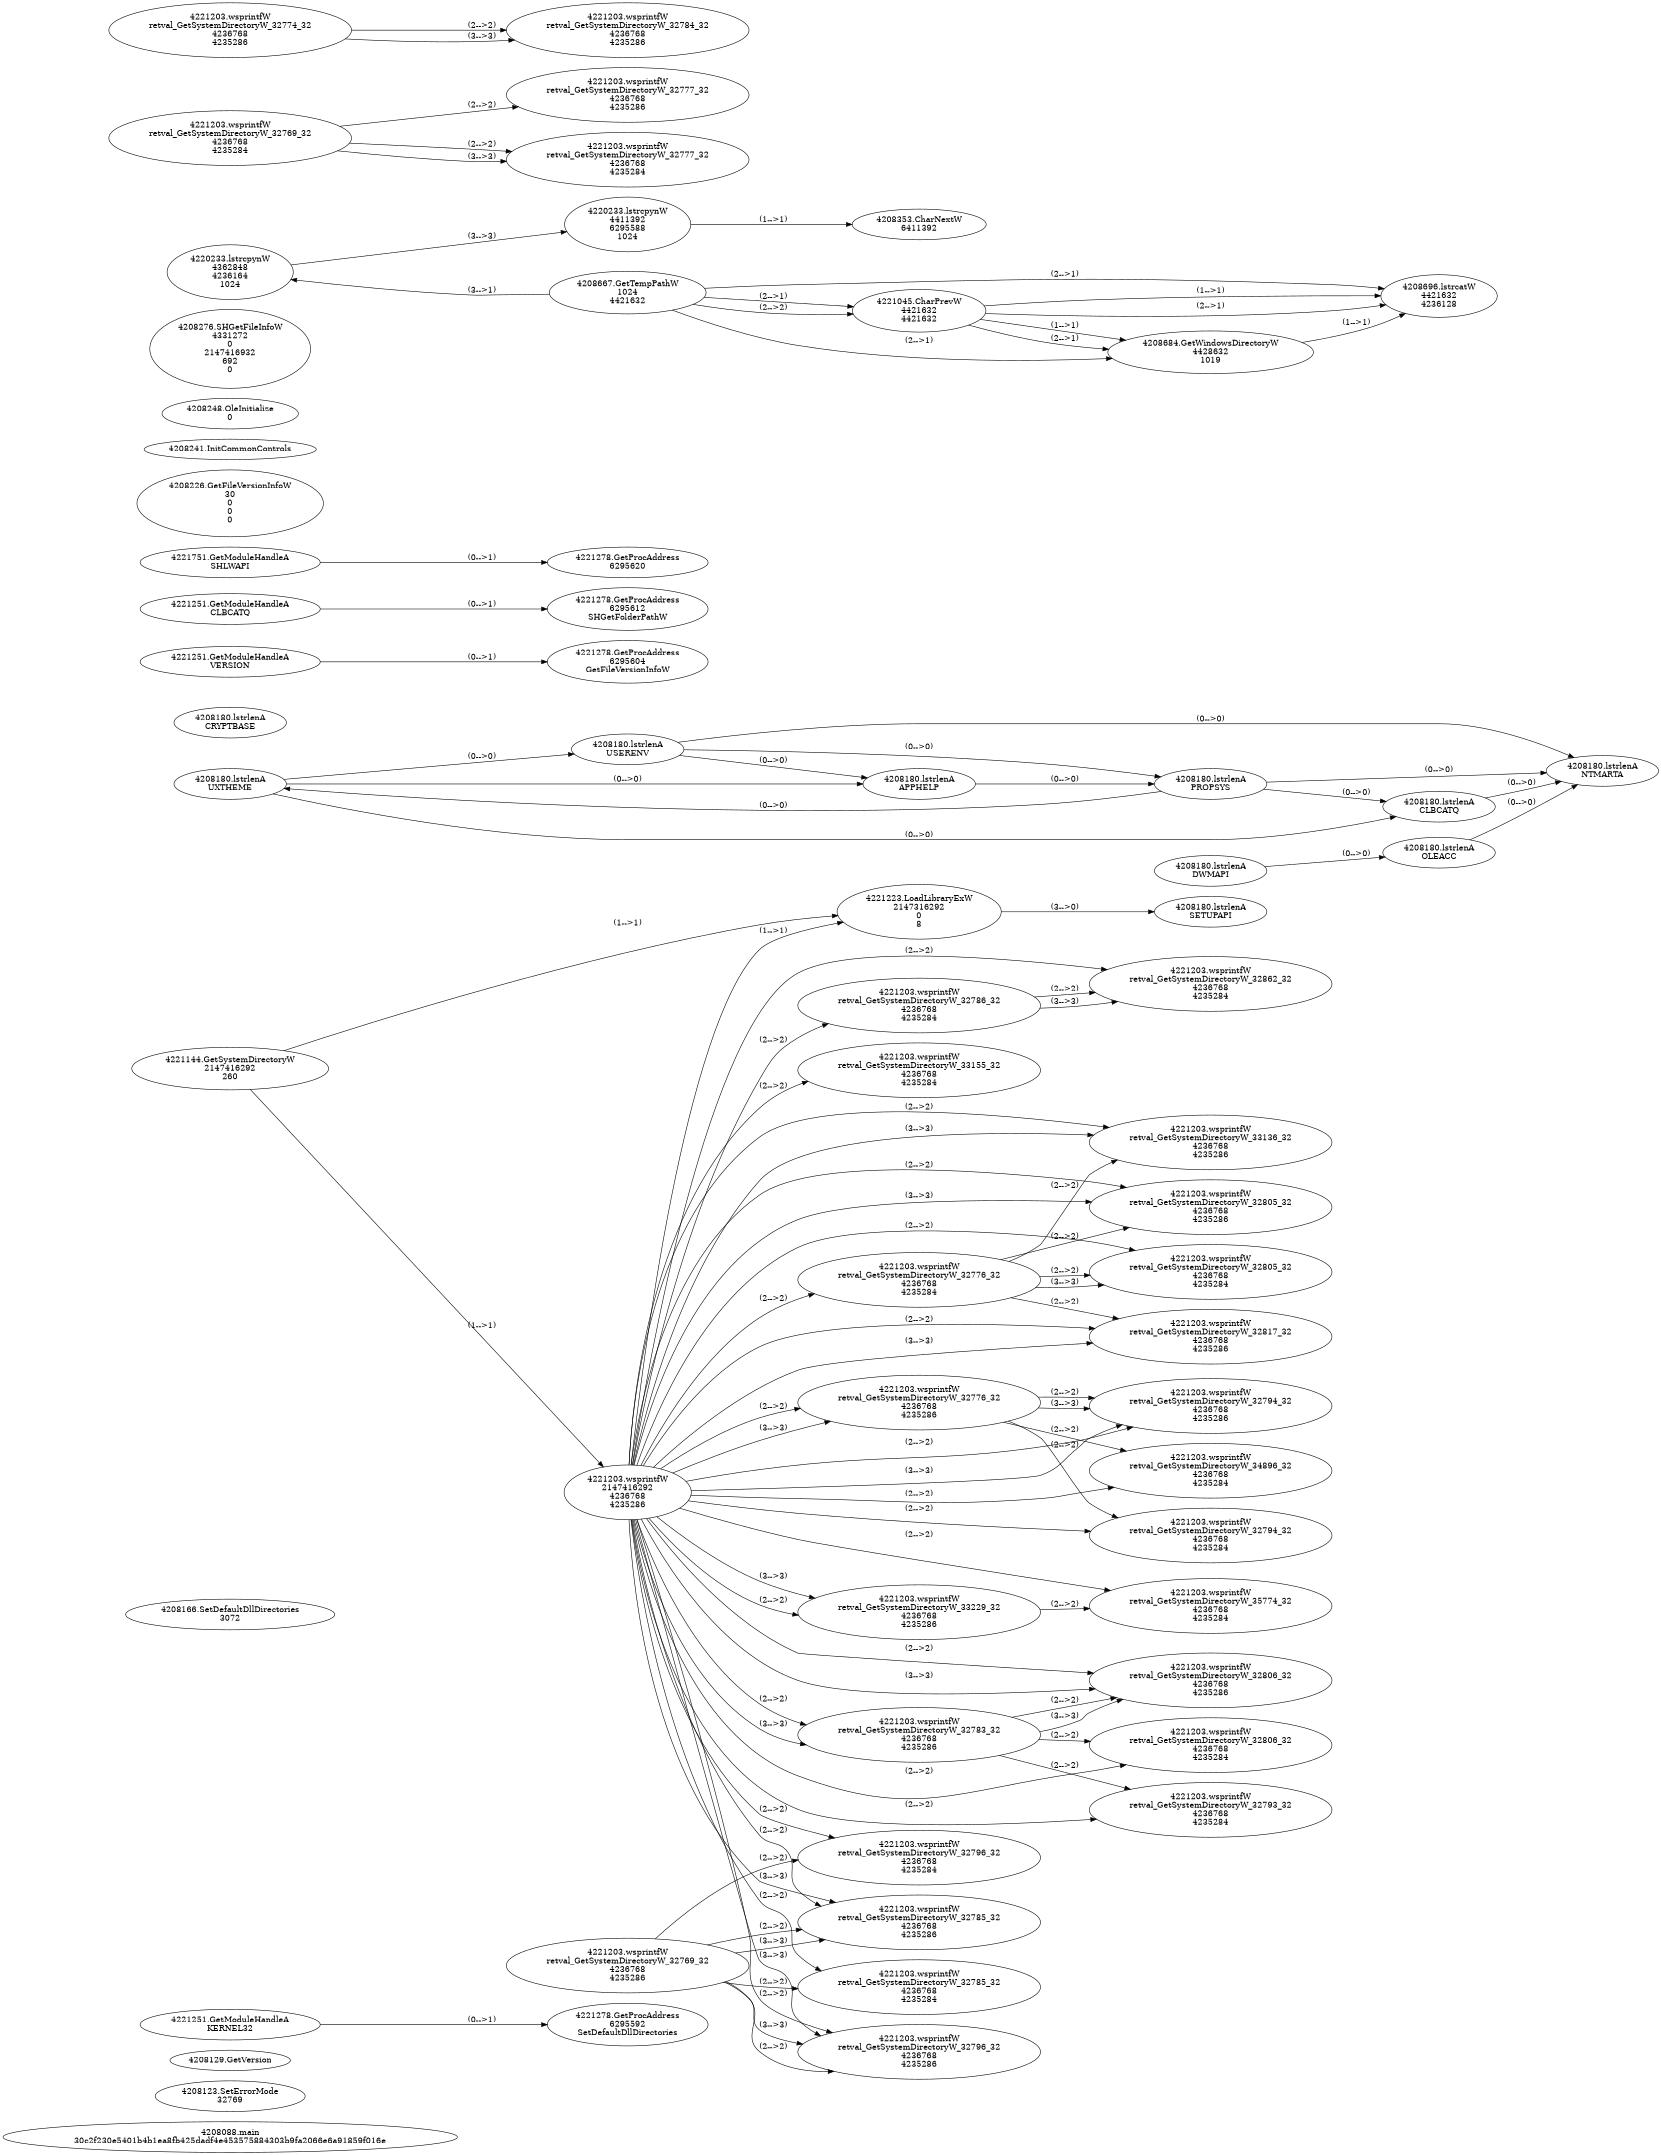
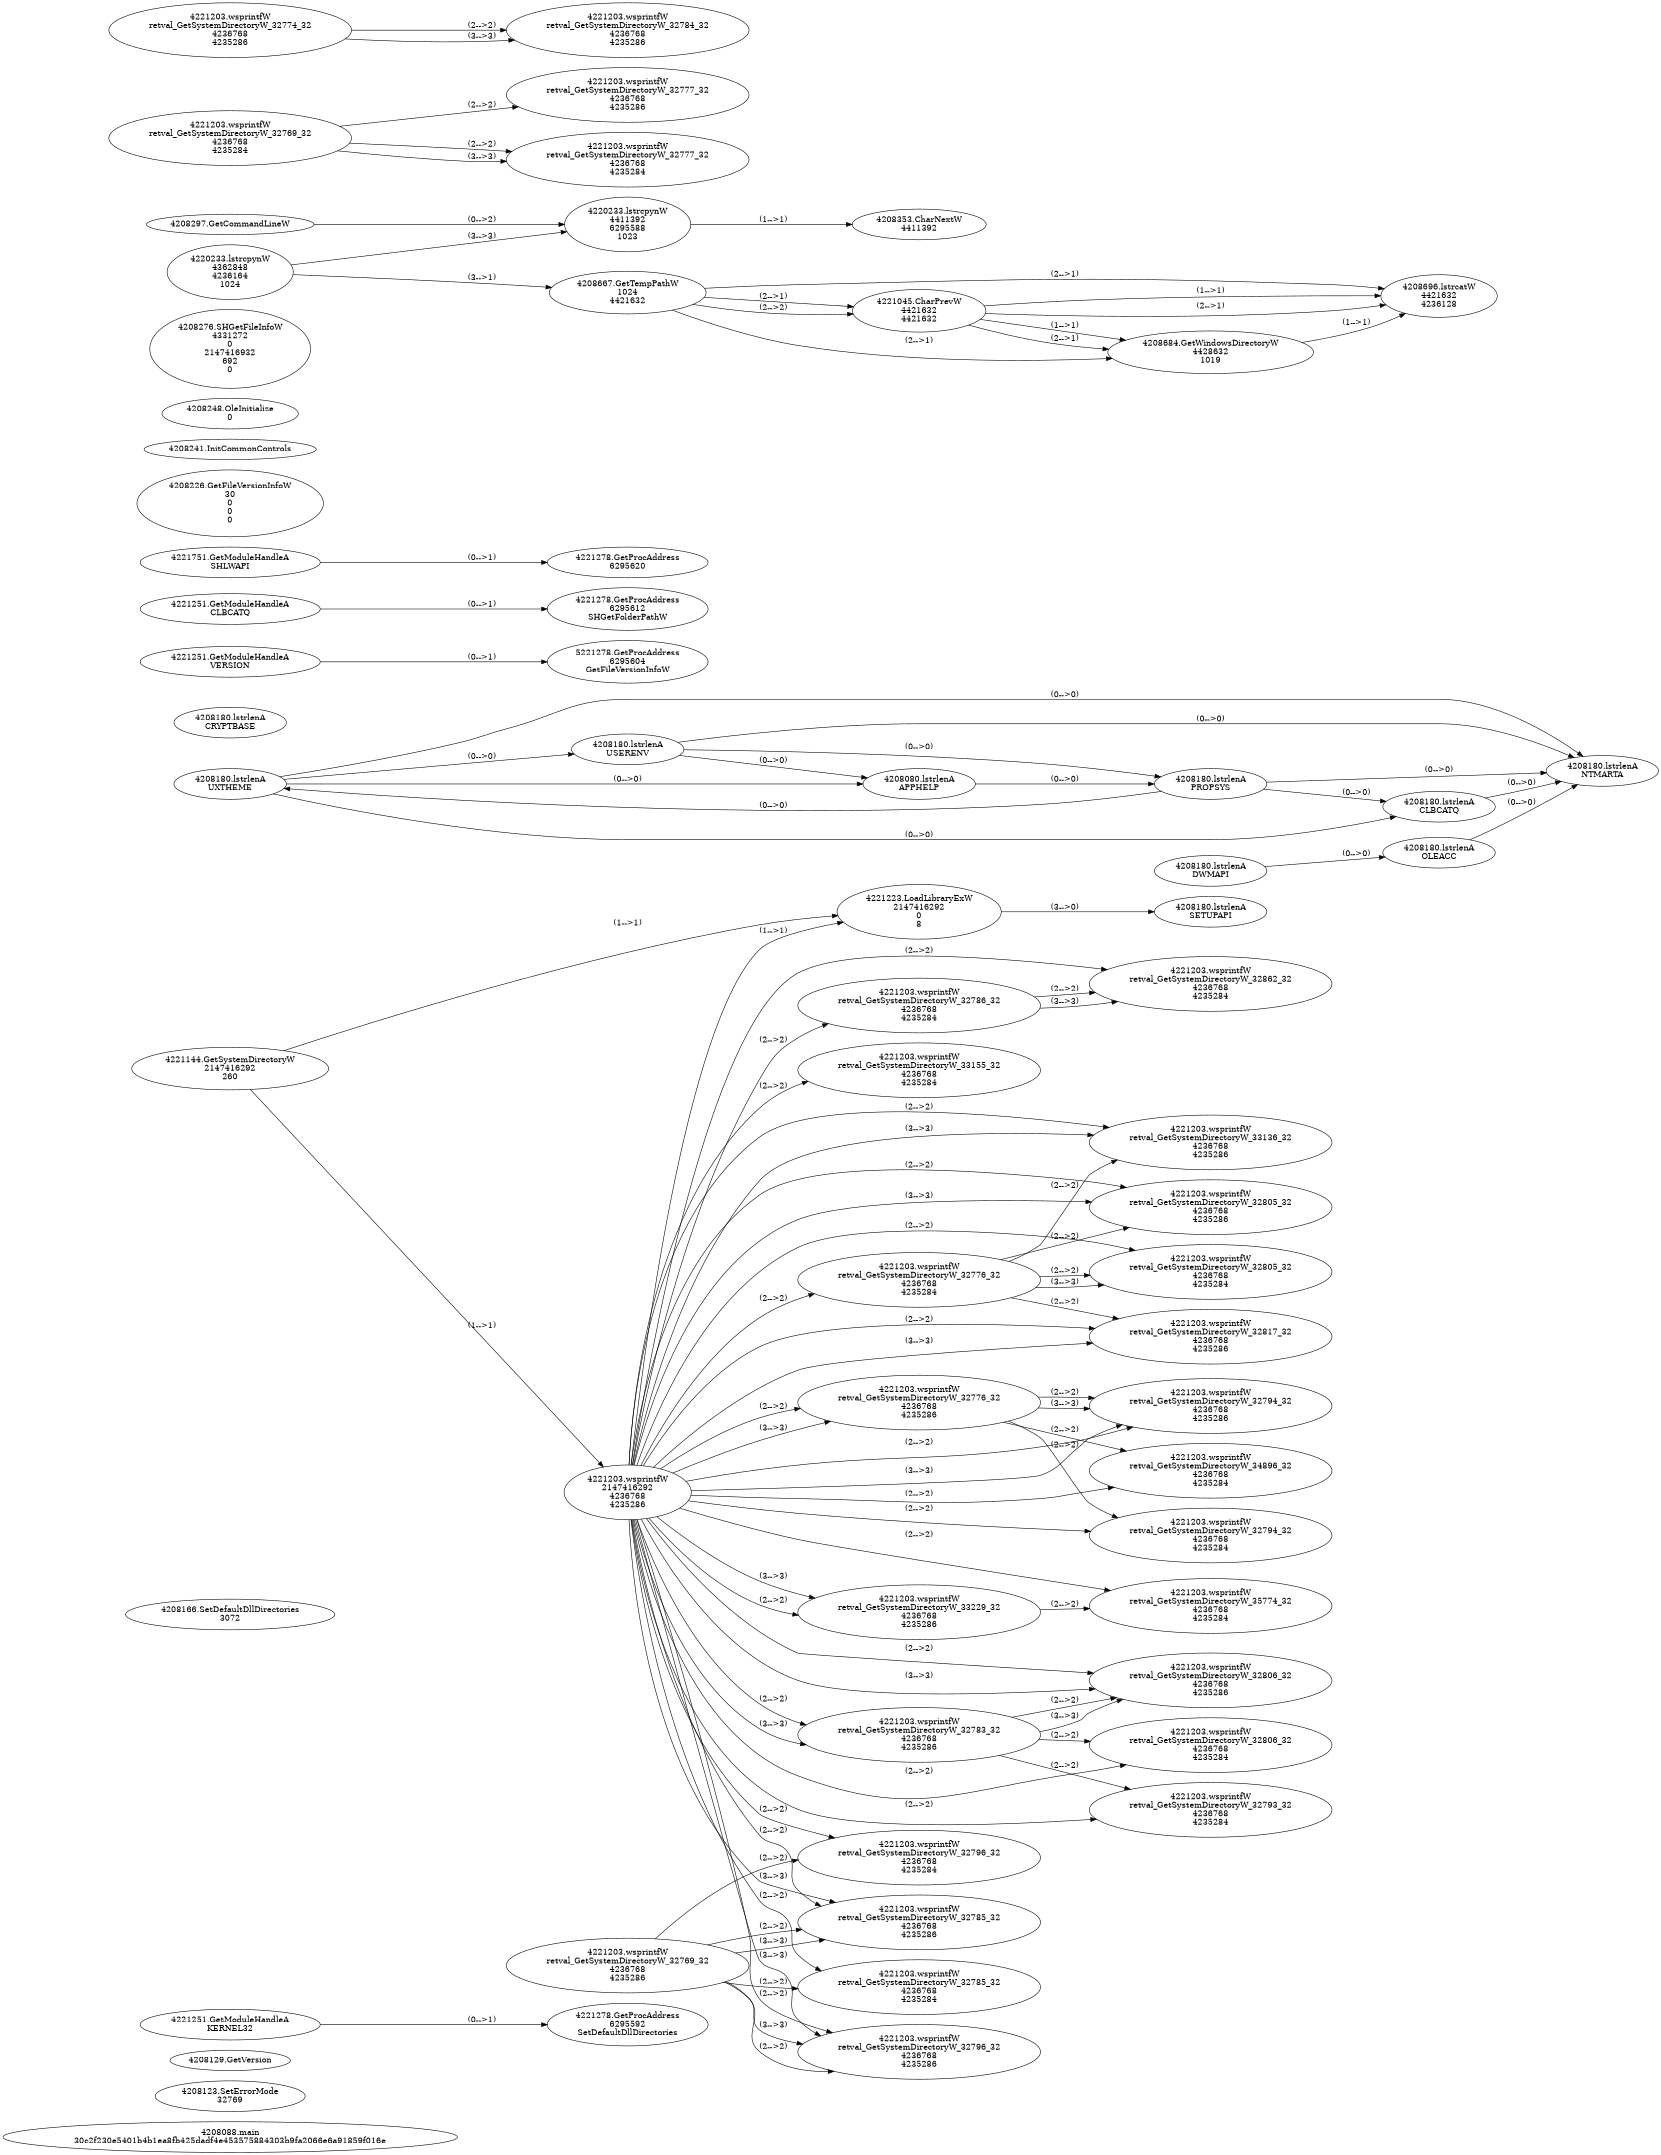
none -> (230, 224)
(628, 224) -> (628, 224)
(919, 224) -> (919, 224)
(423, 292) -> (420, 280)
(628, 662) -> (628, 662)
none -> (930, 699)
(919, 784) -> (919, 784)
(919, 912) -> (919, 912)
